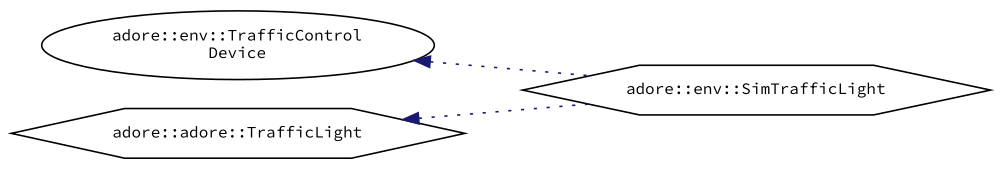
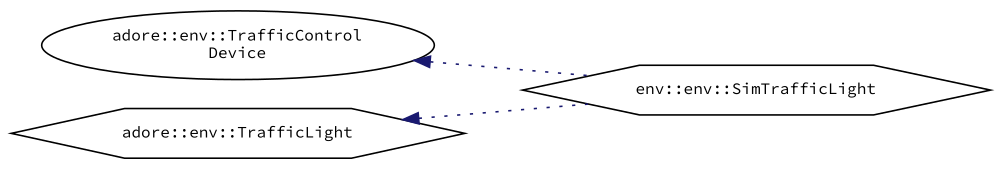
(757, 90) -> (757, 90)
(238, 133) -> (238, 133)
